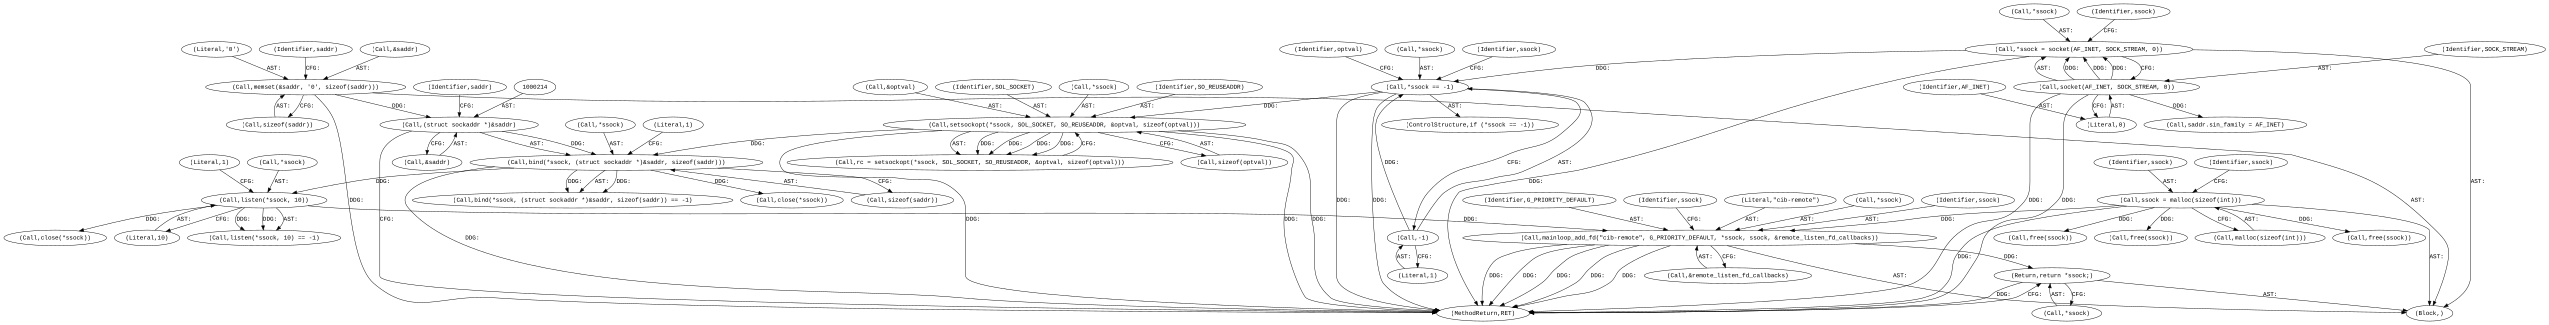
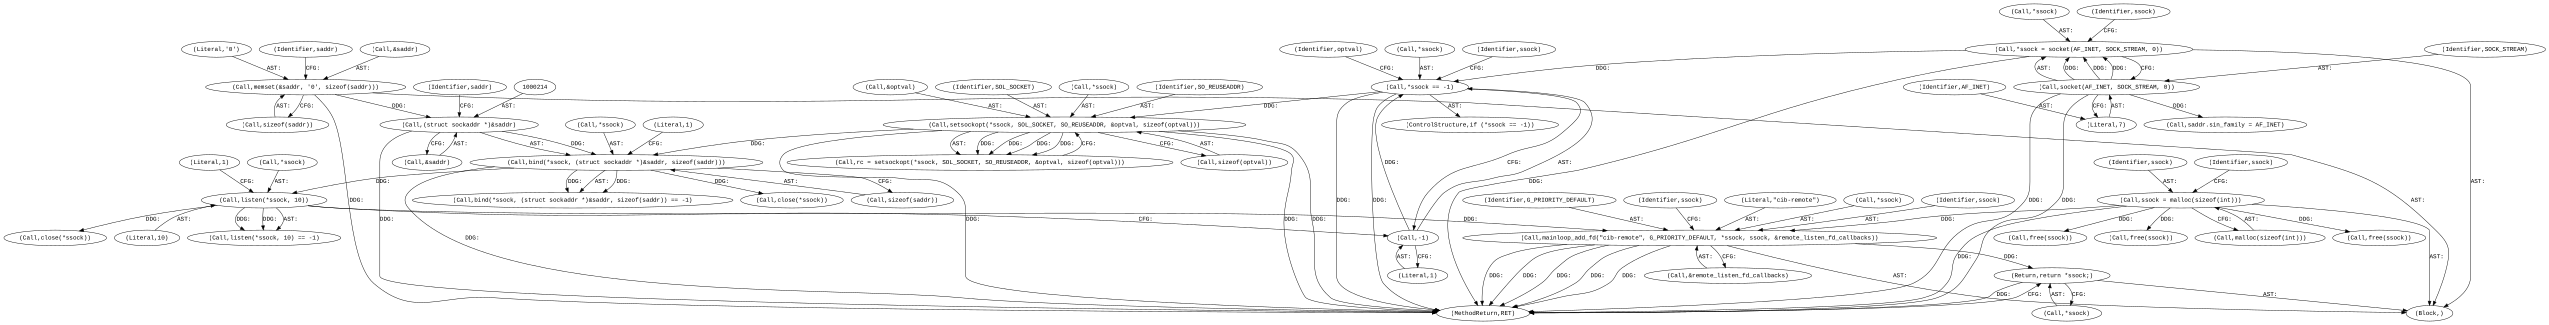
(2106, 125) -> (2106, 125)
(206, 219) -> (1007, 217)
(389, 219) -> (389, 219)
